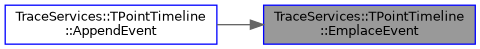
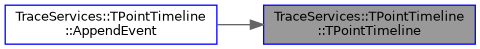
(369, 25) -> (369, 25)
